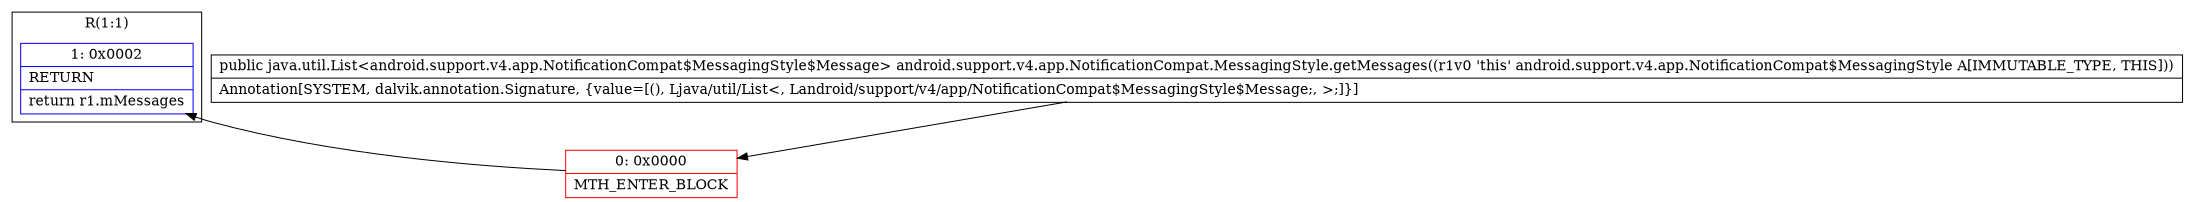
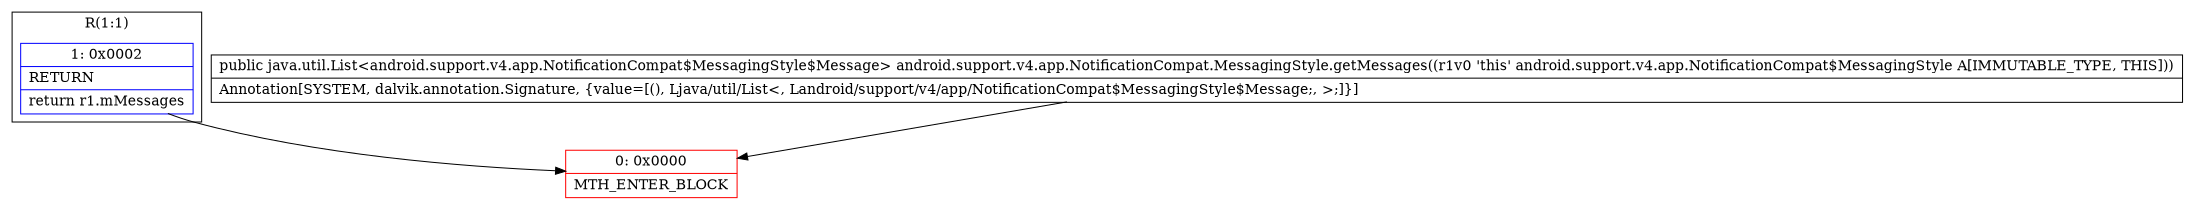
(379, 154) -> (360, 154)
